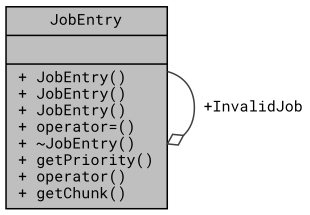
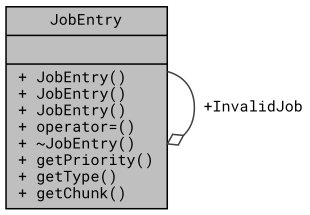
(73, 177) -> (69, 177)
